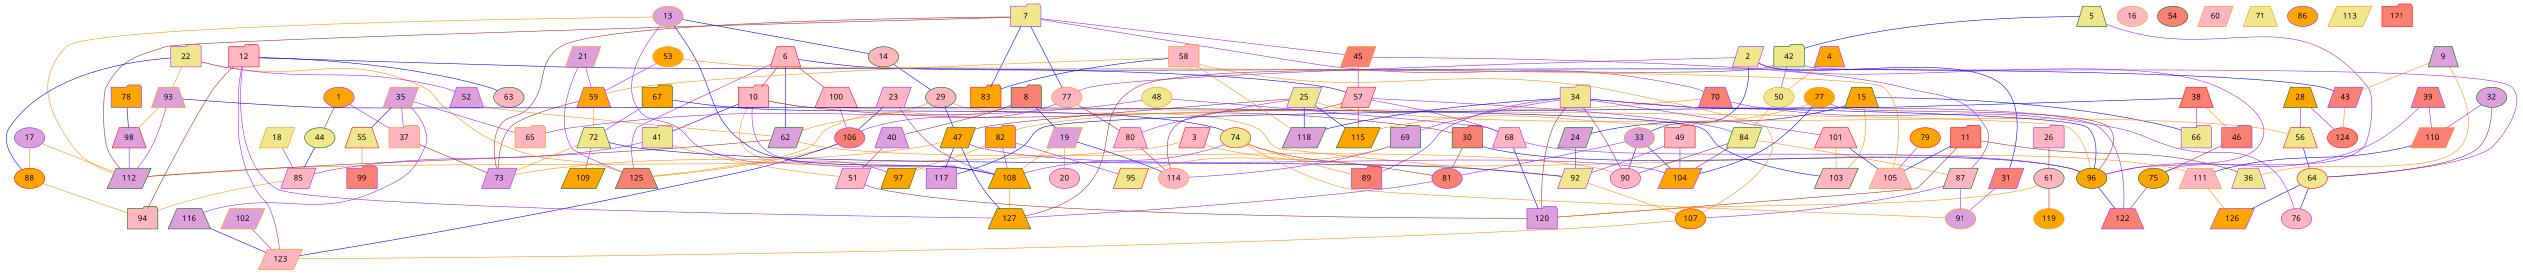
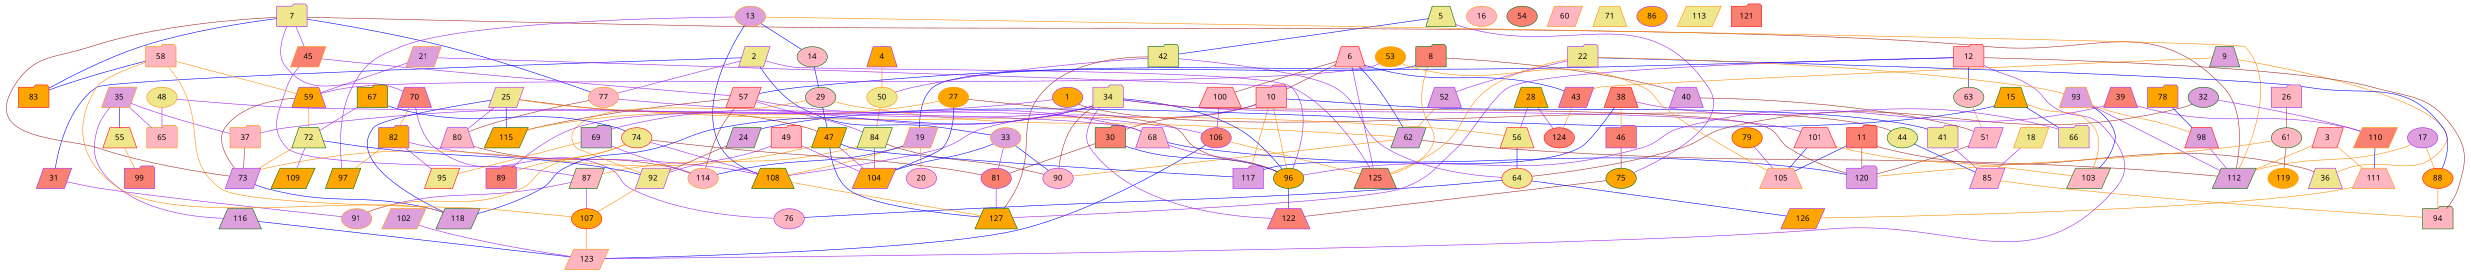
(894, 97) -> none
(776, 168) -> (1977, 117)
none -> (349, 199)
